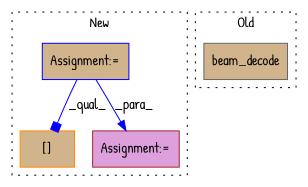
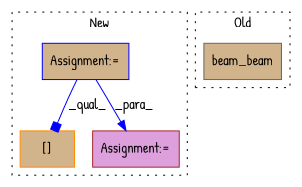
(246, 61) -> (243, 61)
